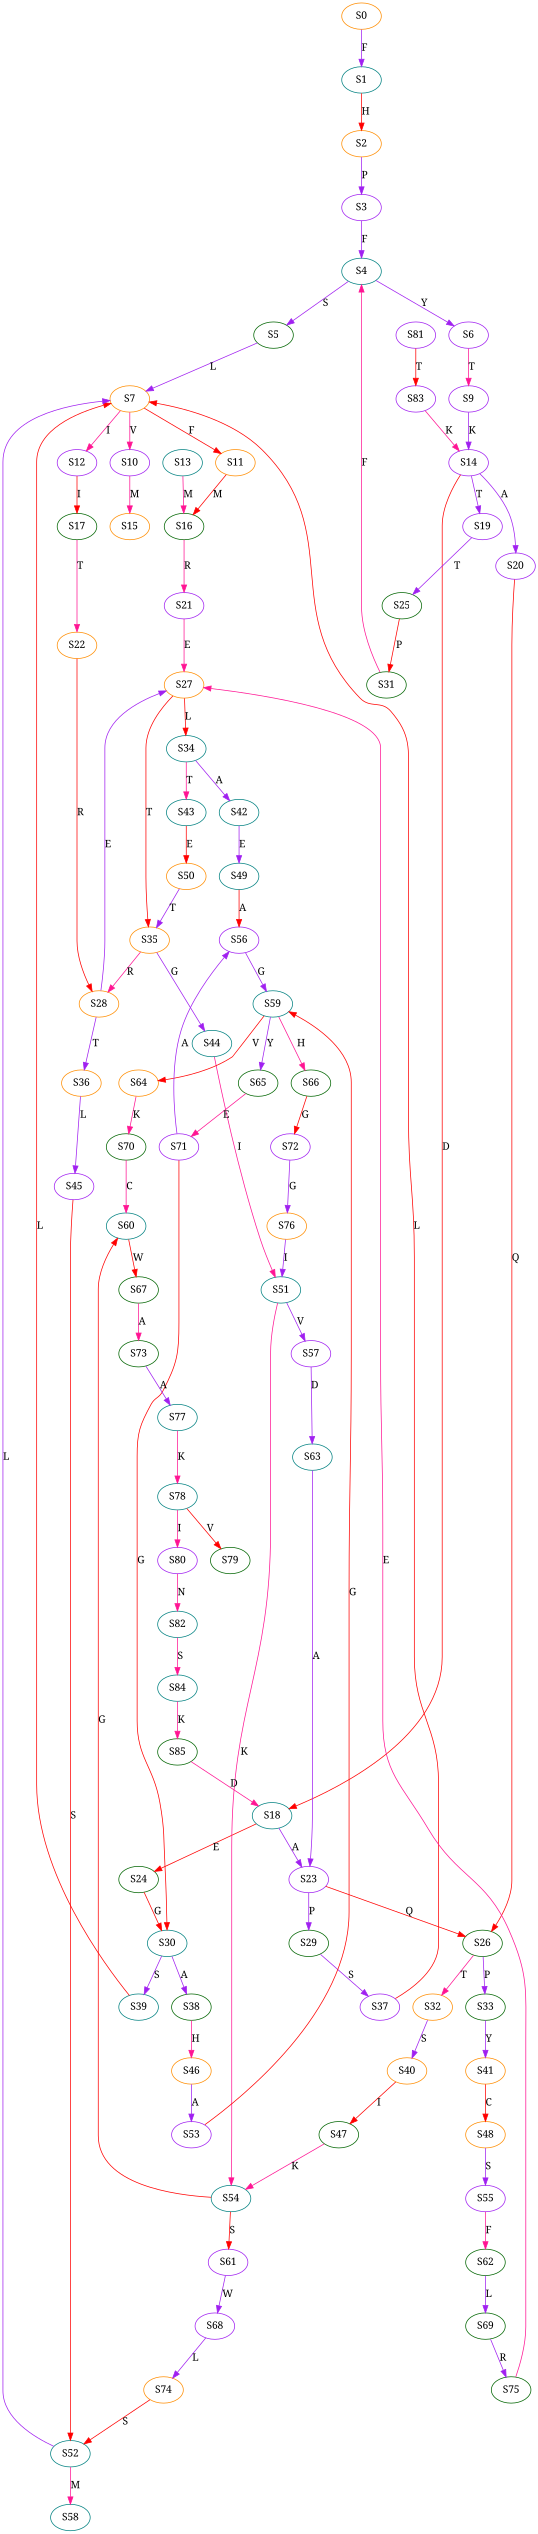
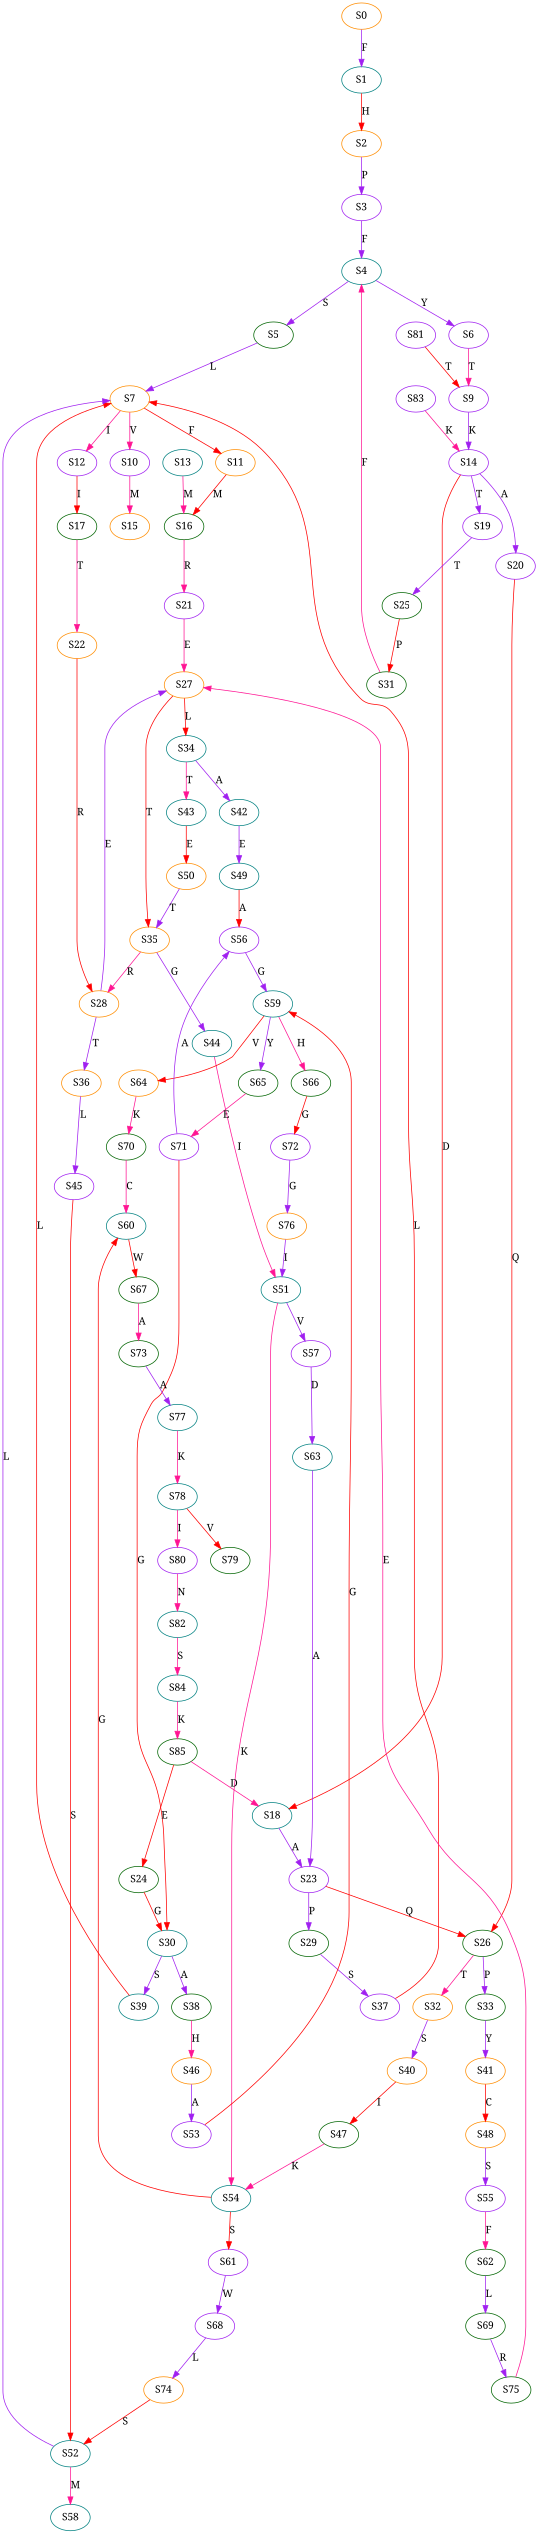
(416, 363) -> (440, 364)
(209, 1846) -> (157, 1819)
